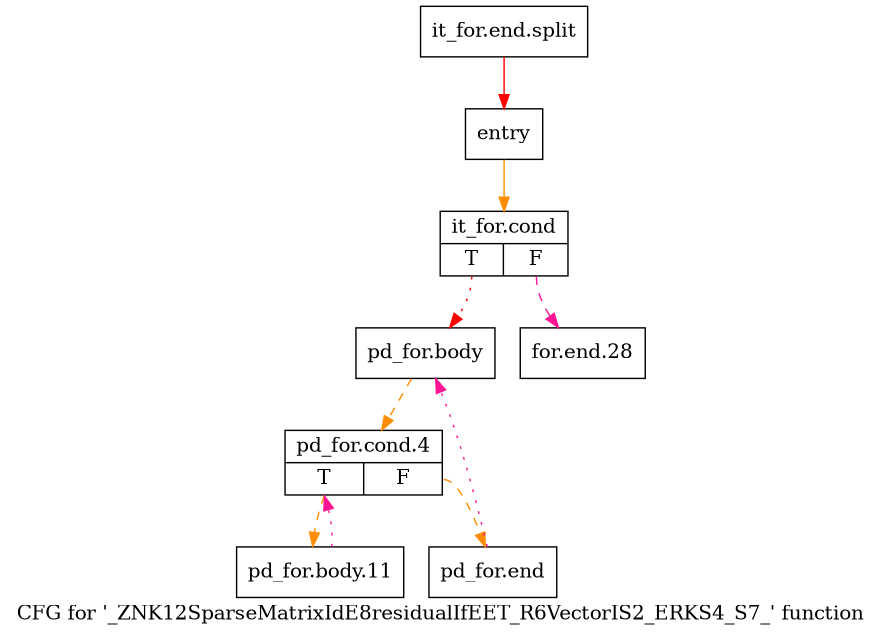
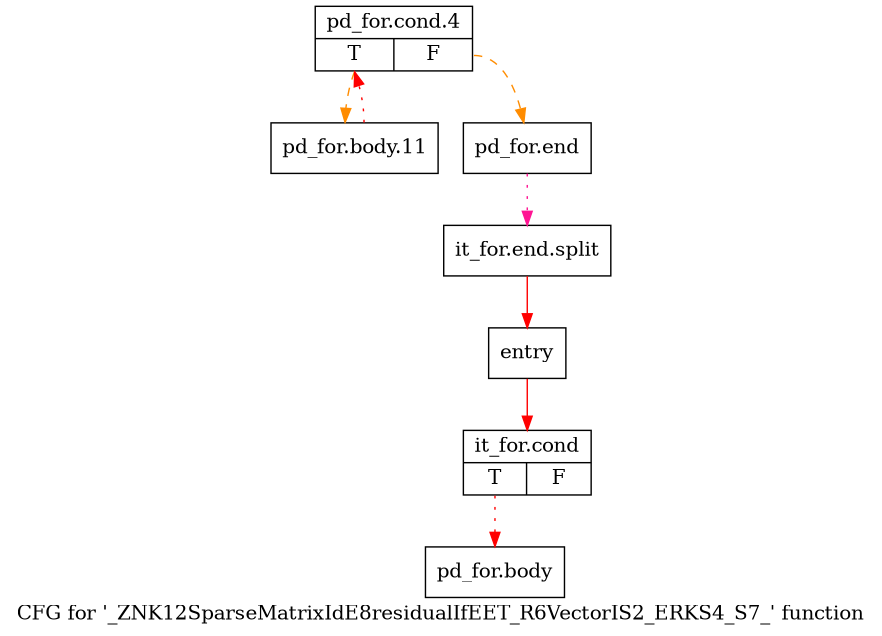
(504, 178) -> (527, 397)
(583, 353) -> none
(400, 398) -> none
(467, 468) -> (527, 192)
(332, 528) -> (363, 104)
